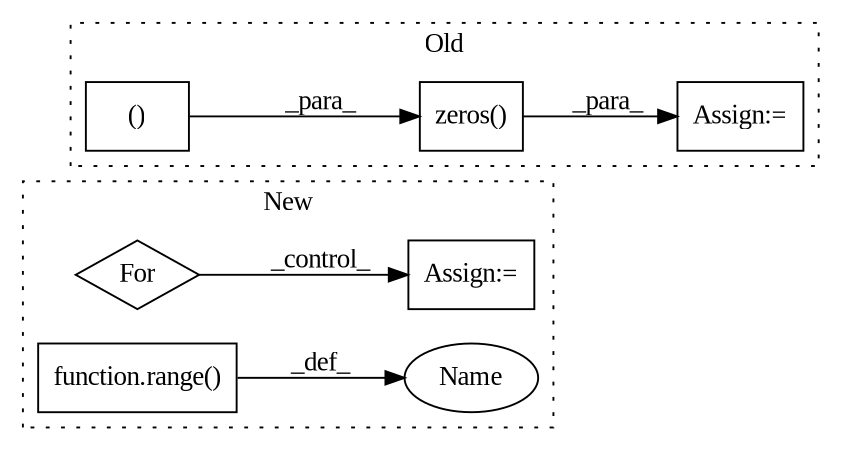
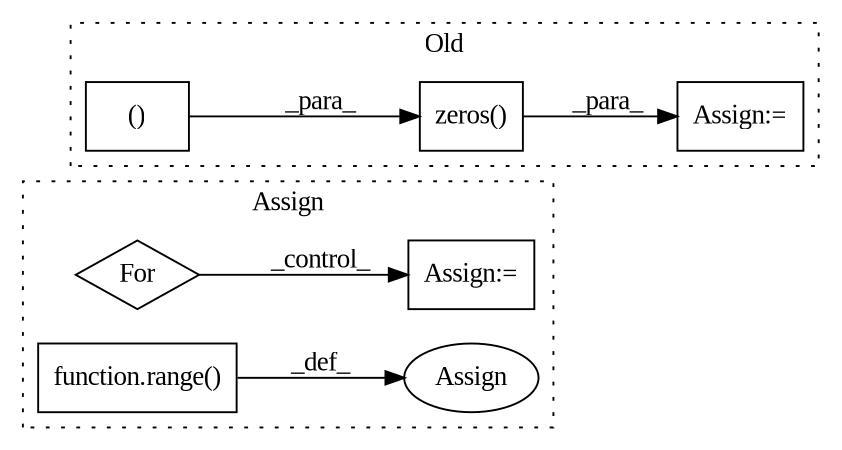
(288, 203) -> (288, 203)
(471, 378) -> (471, 378)
